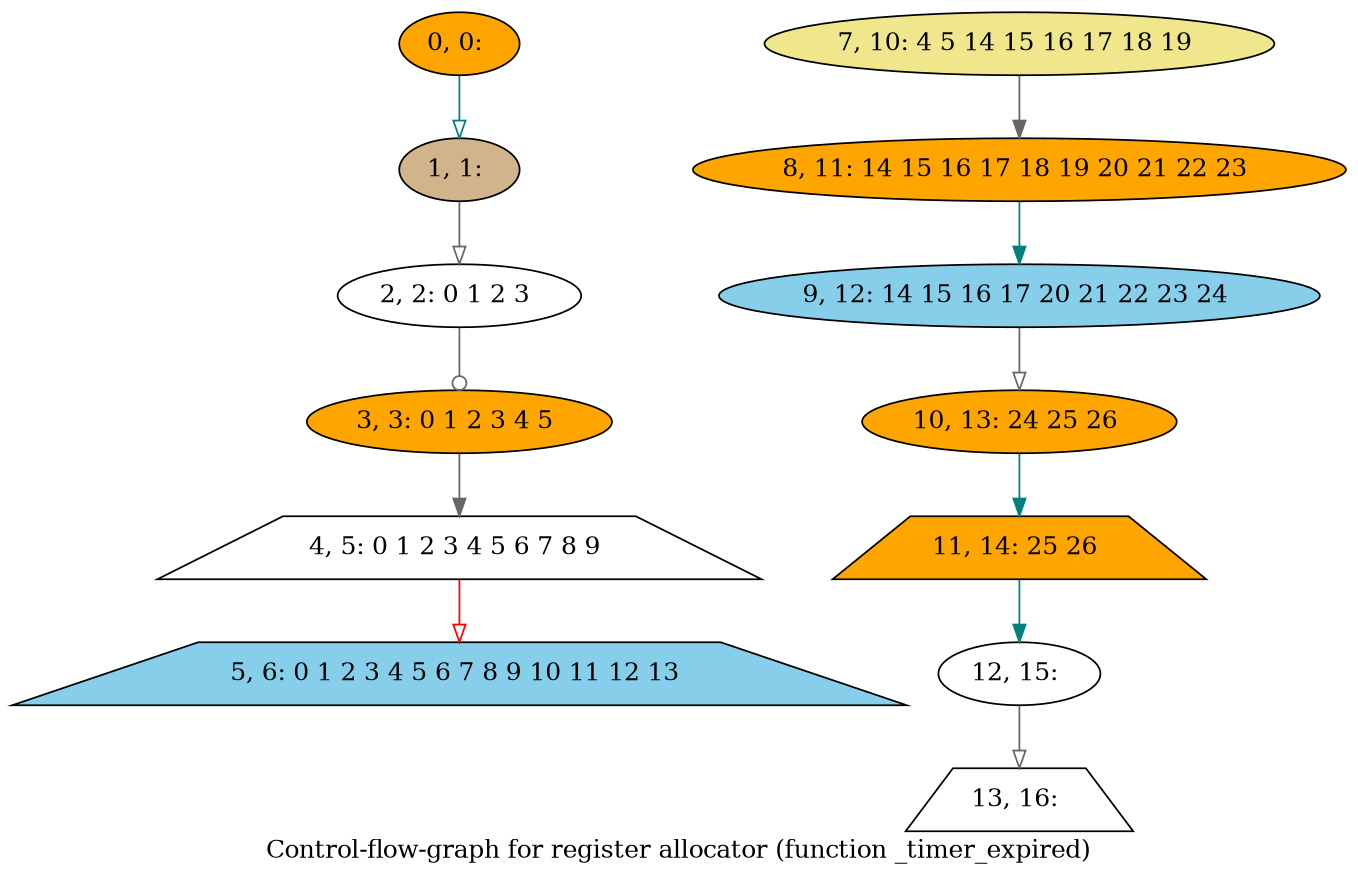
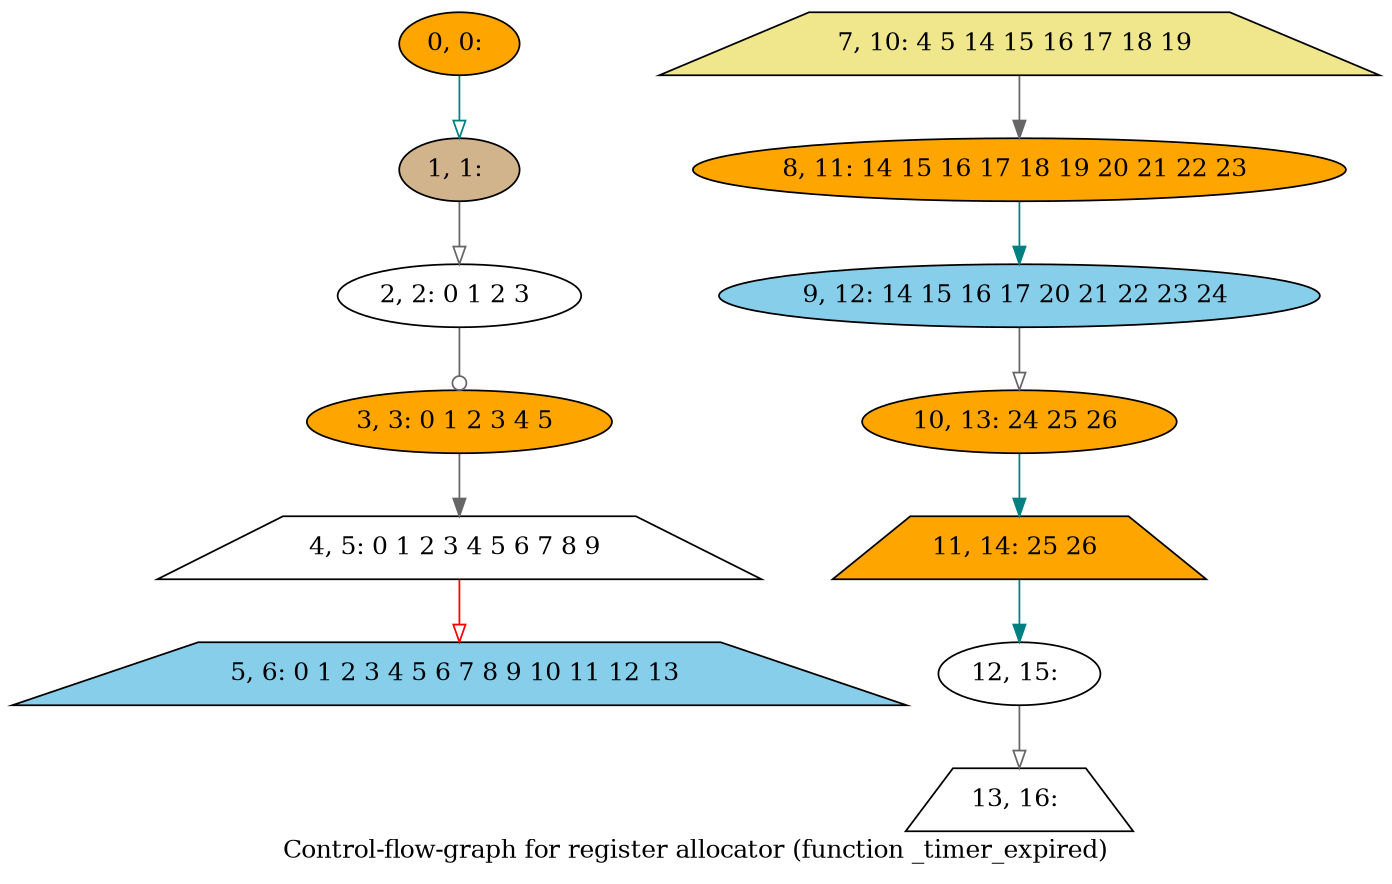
(1019, 44) -> (1019, 44)
